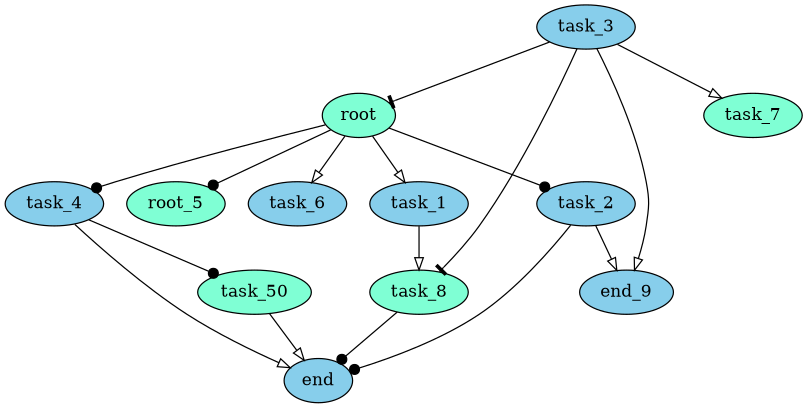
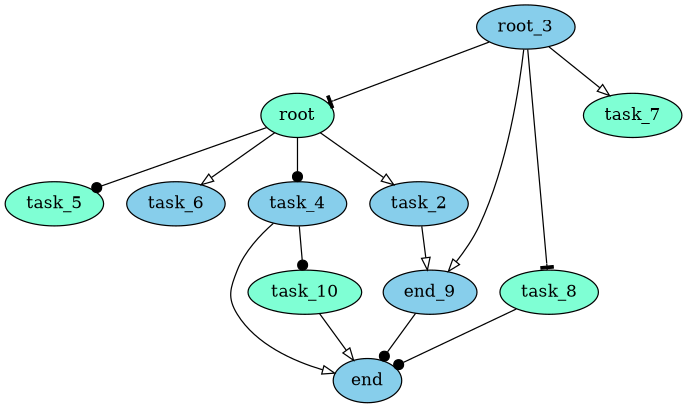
(586, 27) -> (526, 27)
(465, 157) -> (352, 155)
(176, 204) -> (54, 204)
(419, 204) -> none
(255, 292) -> (305, 292)
(478, 315) -> (402, 333)
